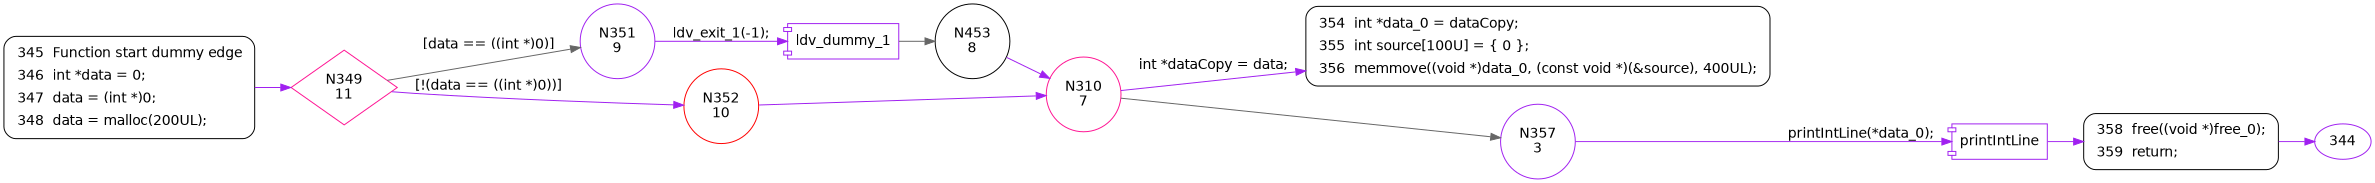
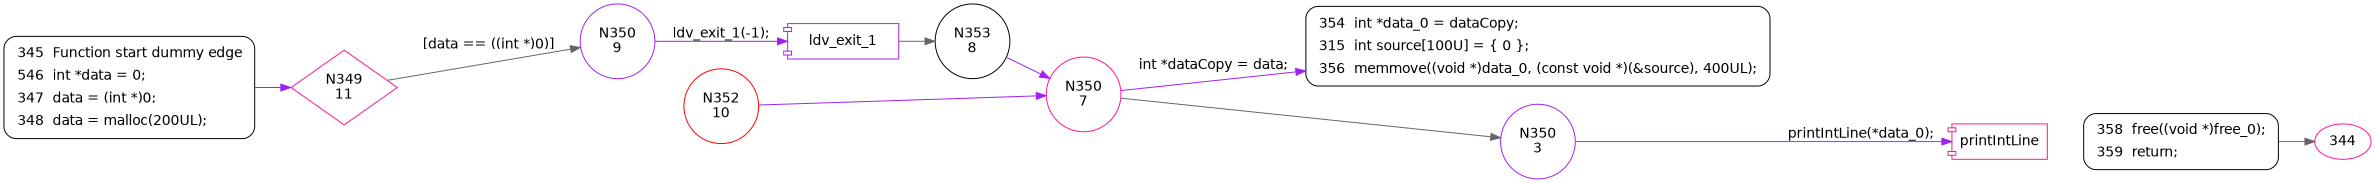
(618, 41) -> (618, 41)
(843, 41) -> (843, 41)
(973, 41) -> (973, 41)
(1332, 46) -> (1332, 46)
(31, 76) -> (31, 76)
(1084, 94) -> (1084, 94)
(533, 100) -> none
(1538, 142) -> (1538, 142)
(2000, 142) -> (2000, 142)
(2061, 142) -> none
(2292, 142) -> (2292, 142)
(2343, 142) -> (2343, 142)
